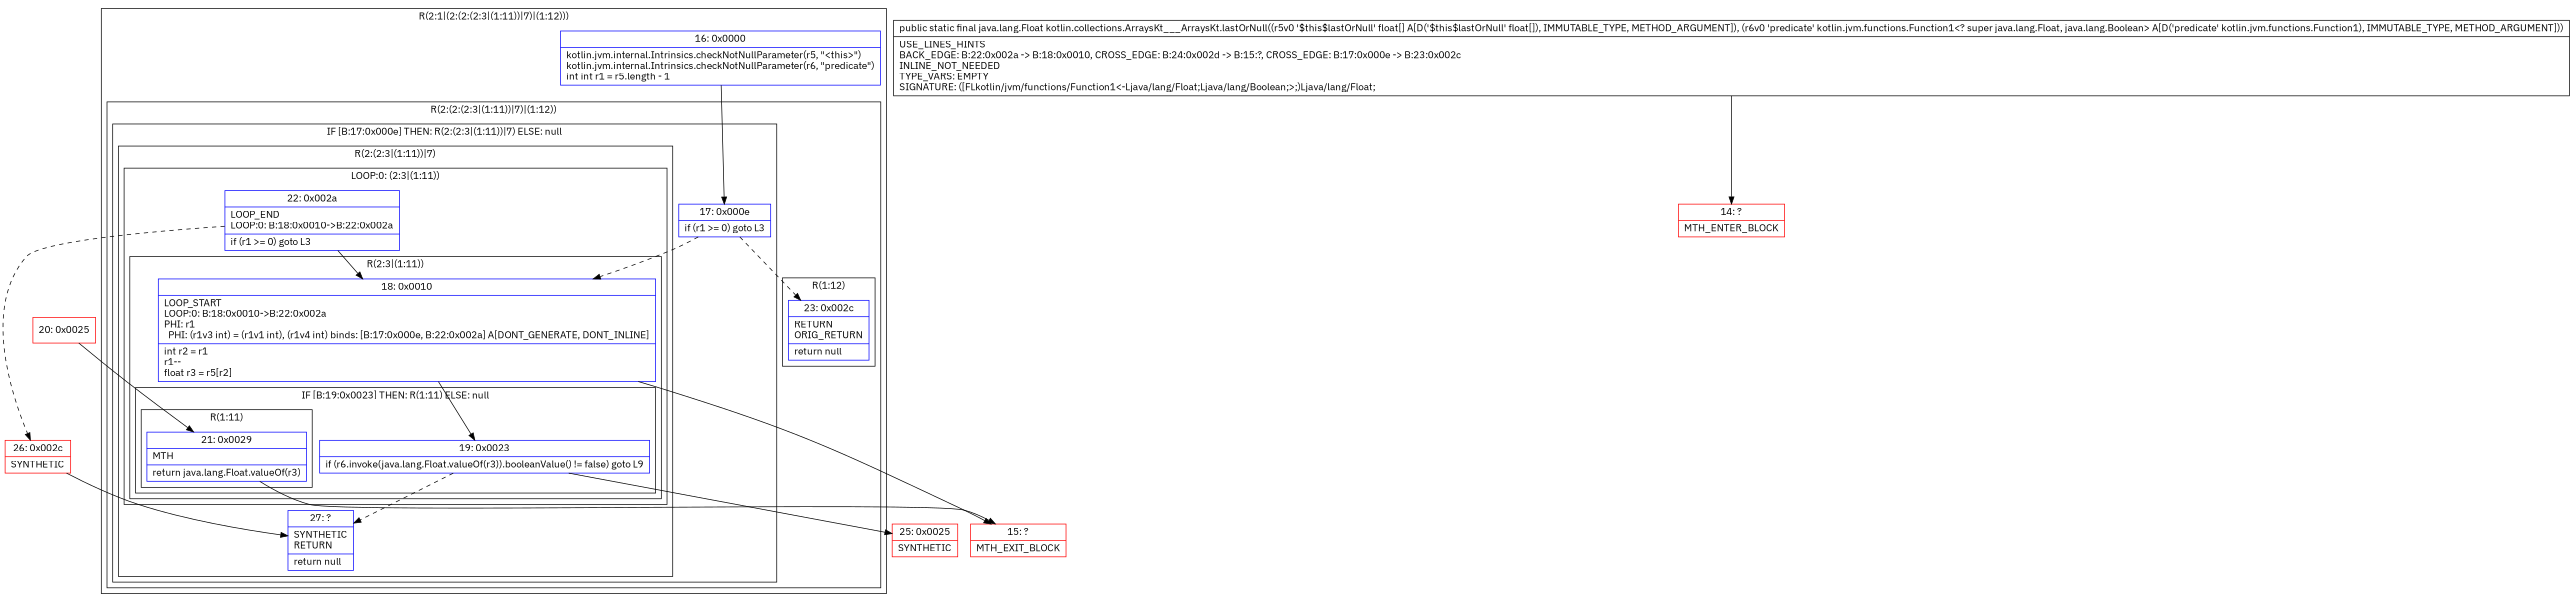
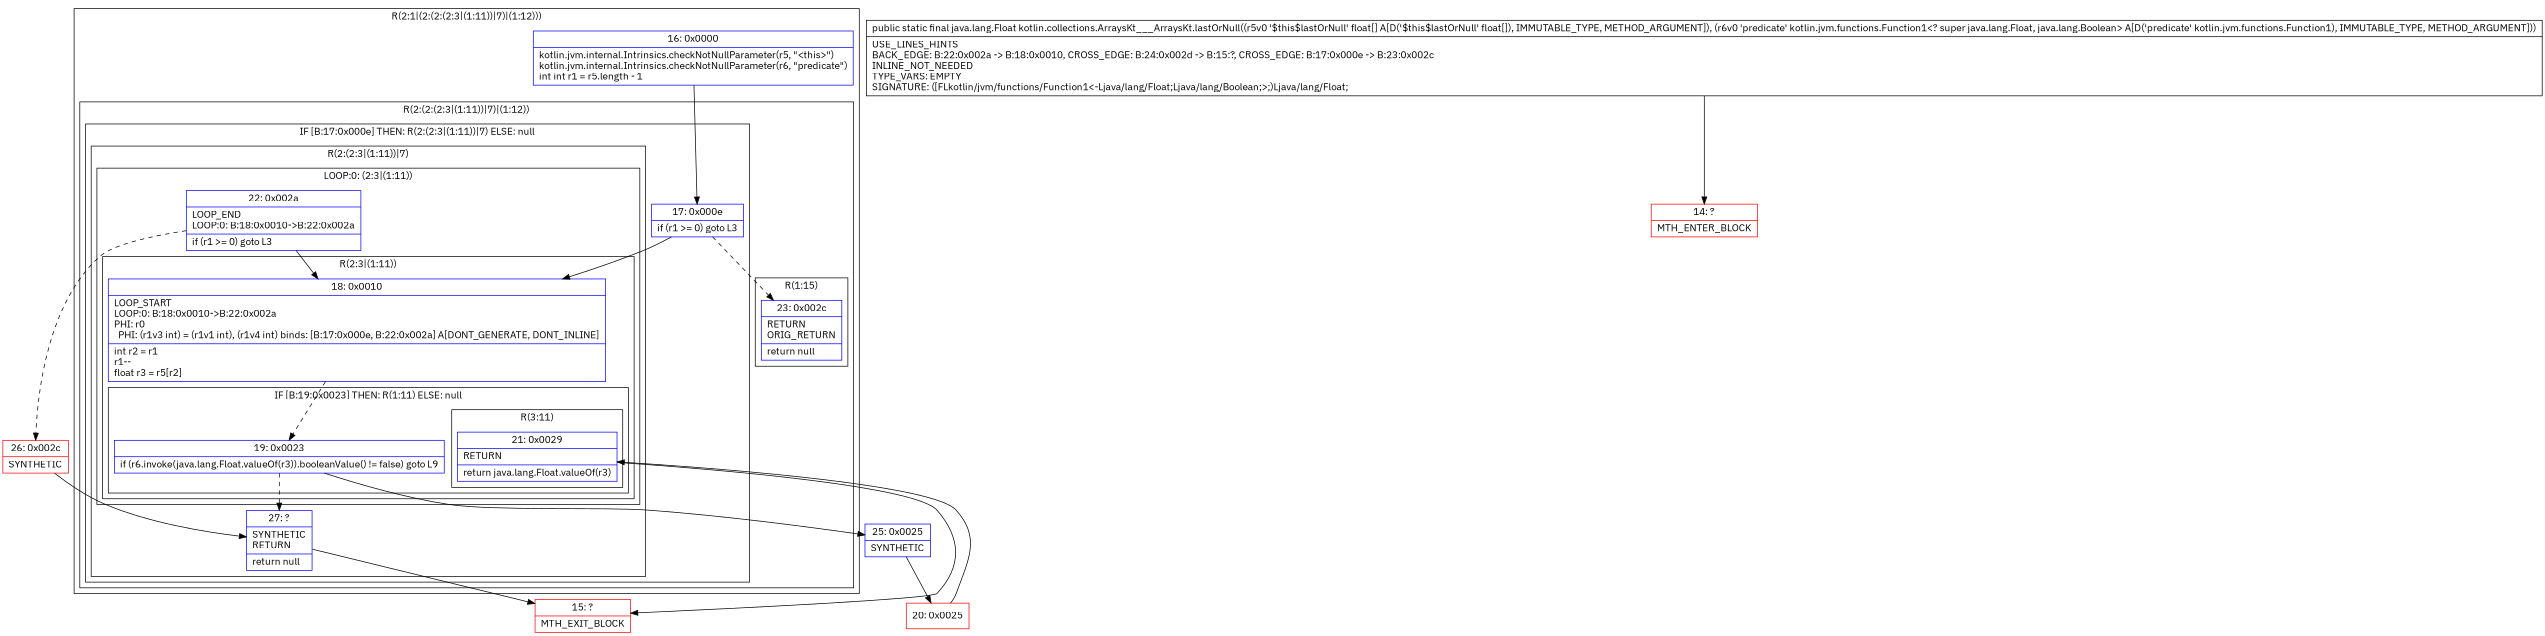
(643, 262) -> (616, 261)
(829, 286) -> (802, 286)
(181, 325) -> (131, 325)
(455, 408) -> (309, 408)
(227, 418) -> (537, 418)
(815, 442) -> (404, 572)
(163, 456) -> (483, 456)
(925, 540) -> (898, 540)
none -> (917, 577)
